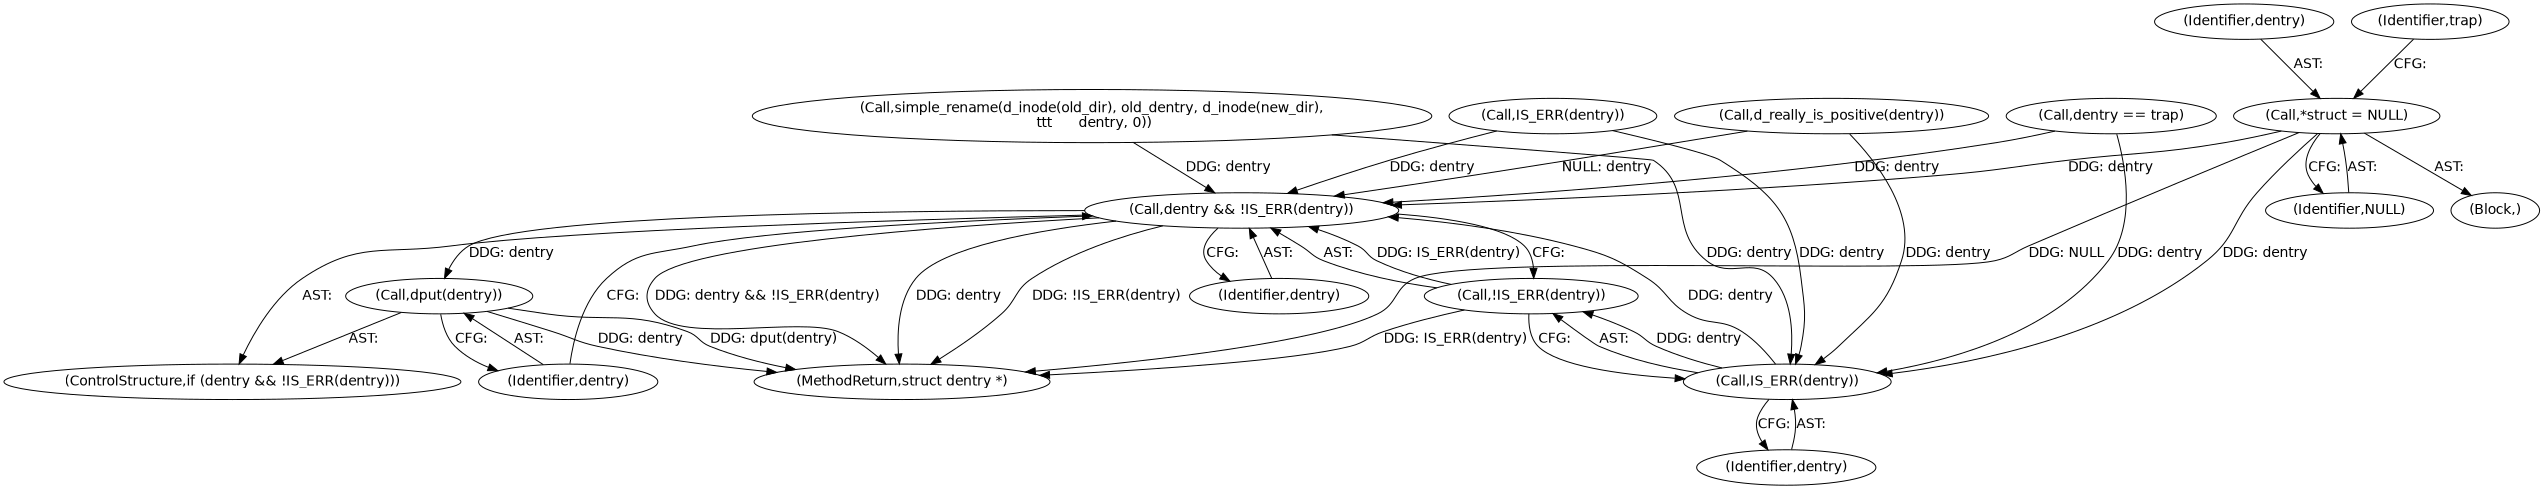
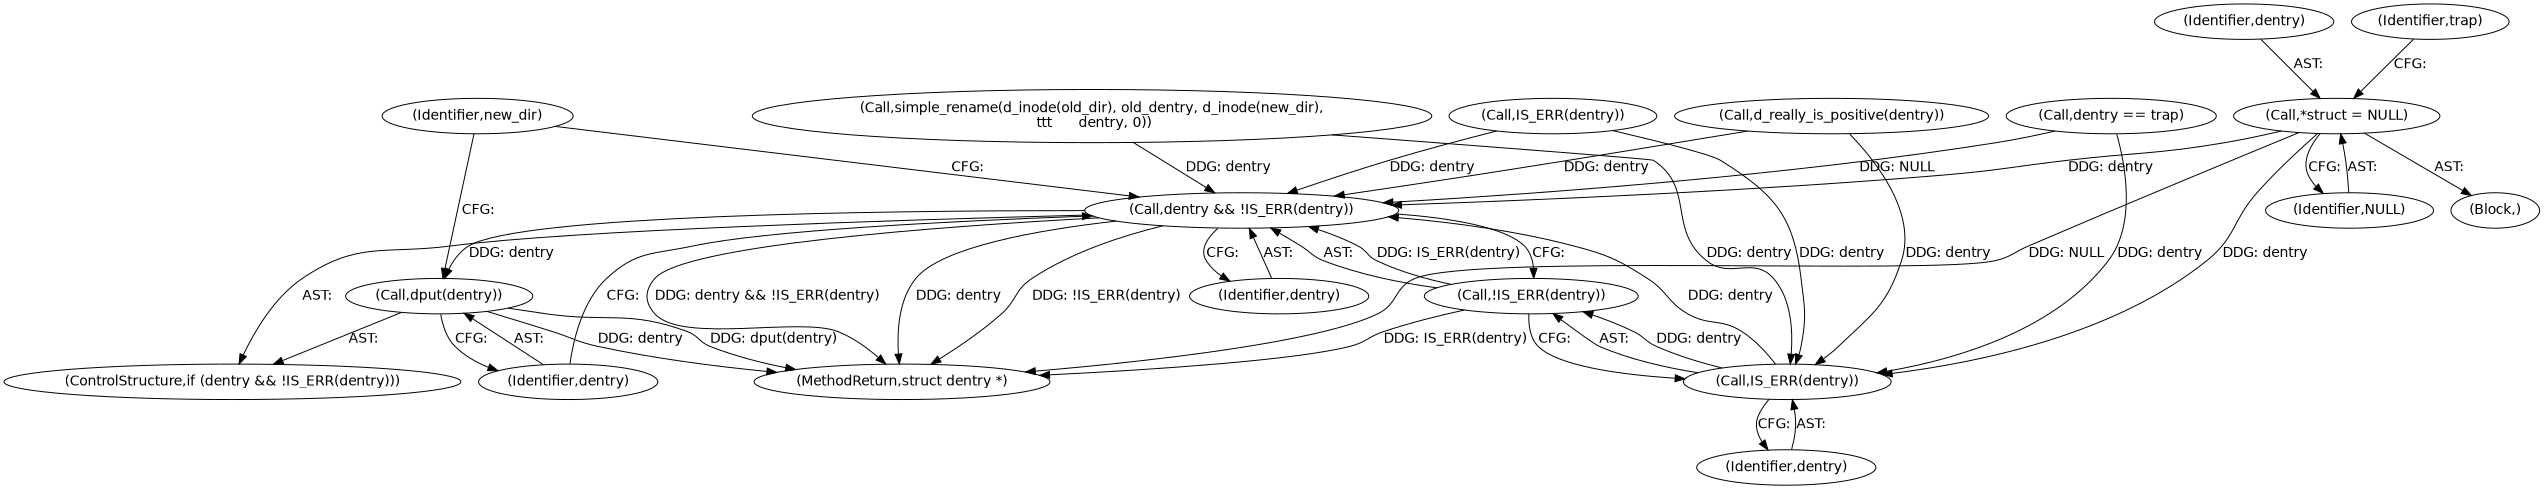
none -> (478, 116)
(1607, 168) -> (1607, 168)
(1897, 168) -> (1897, 168)
